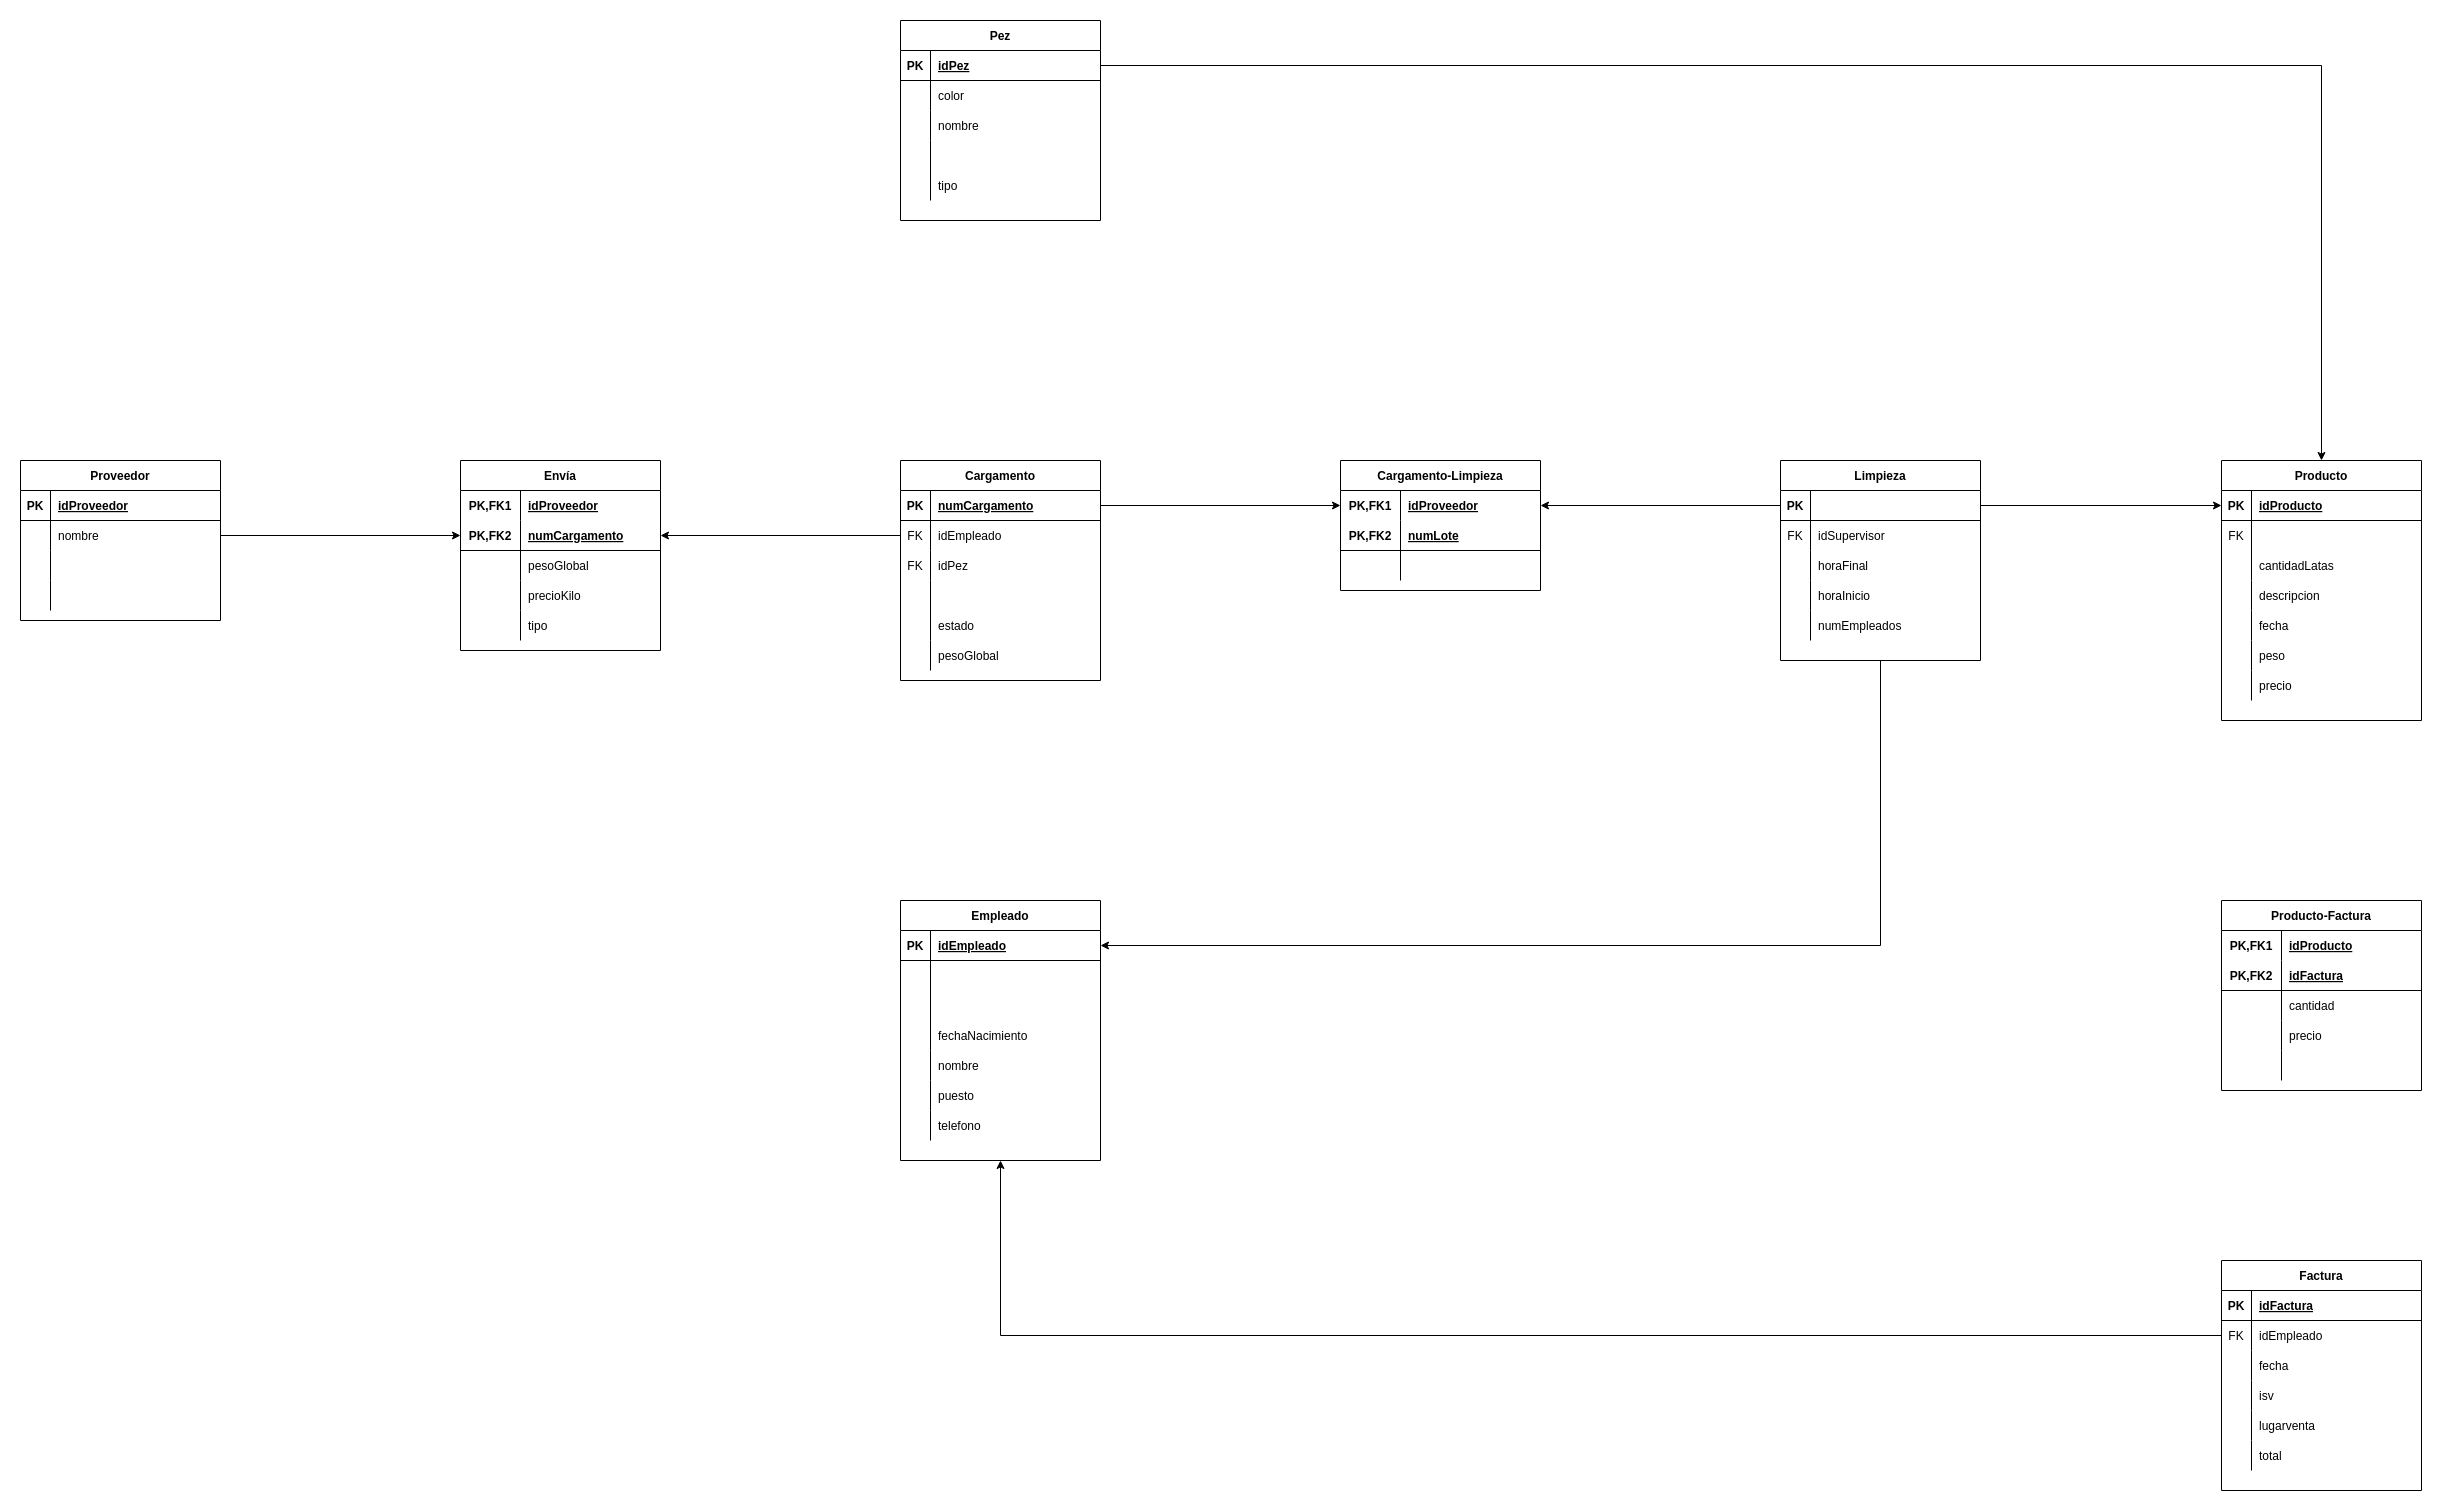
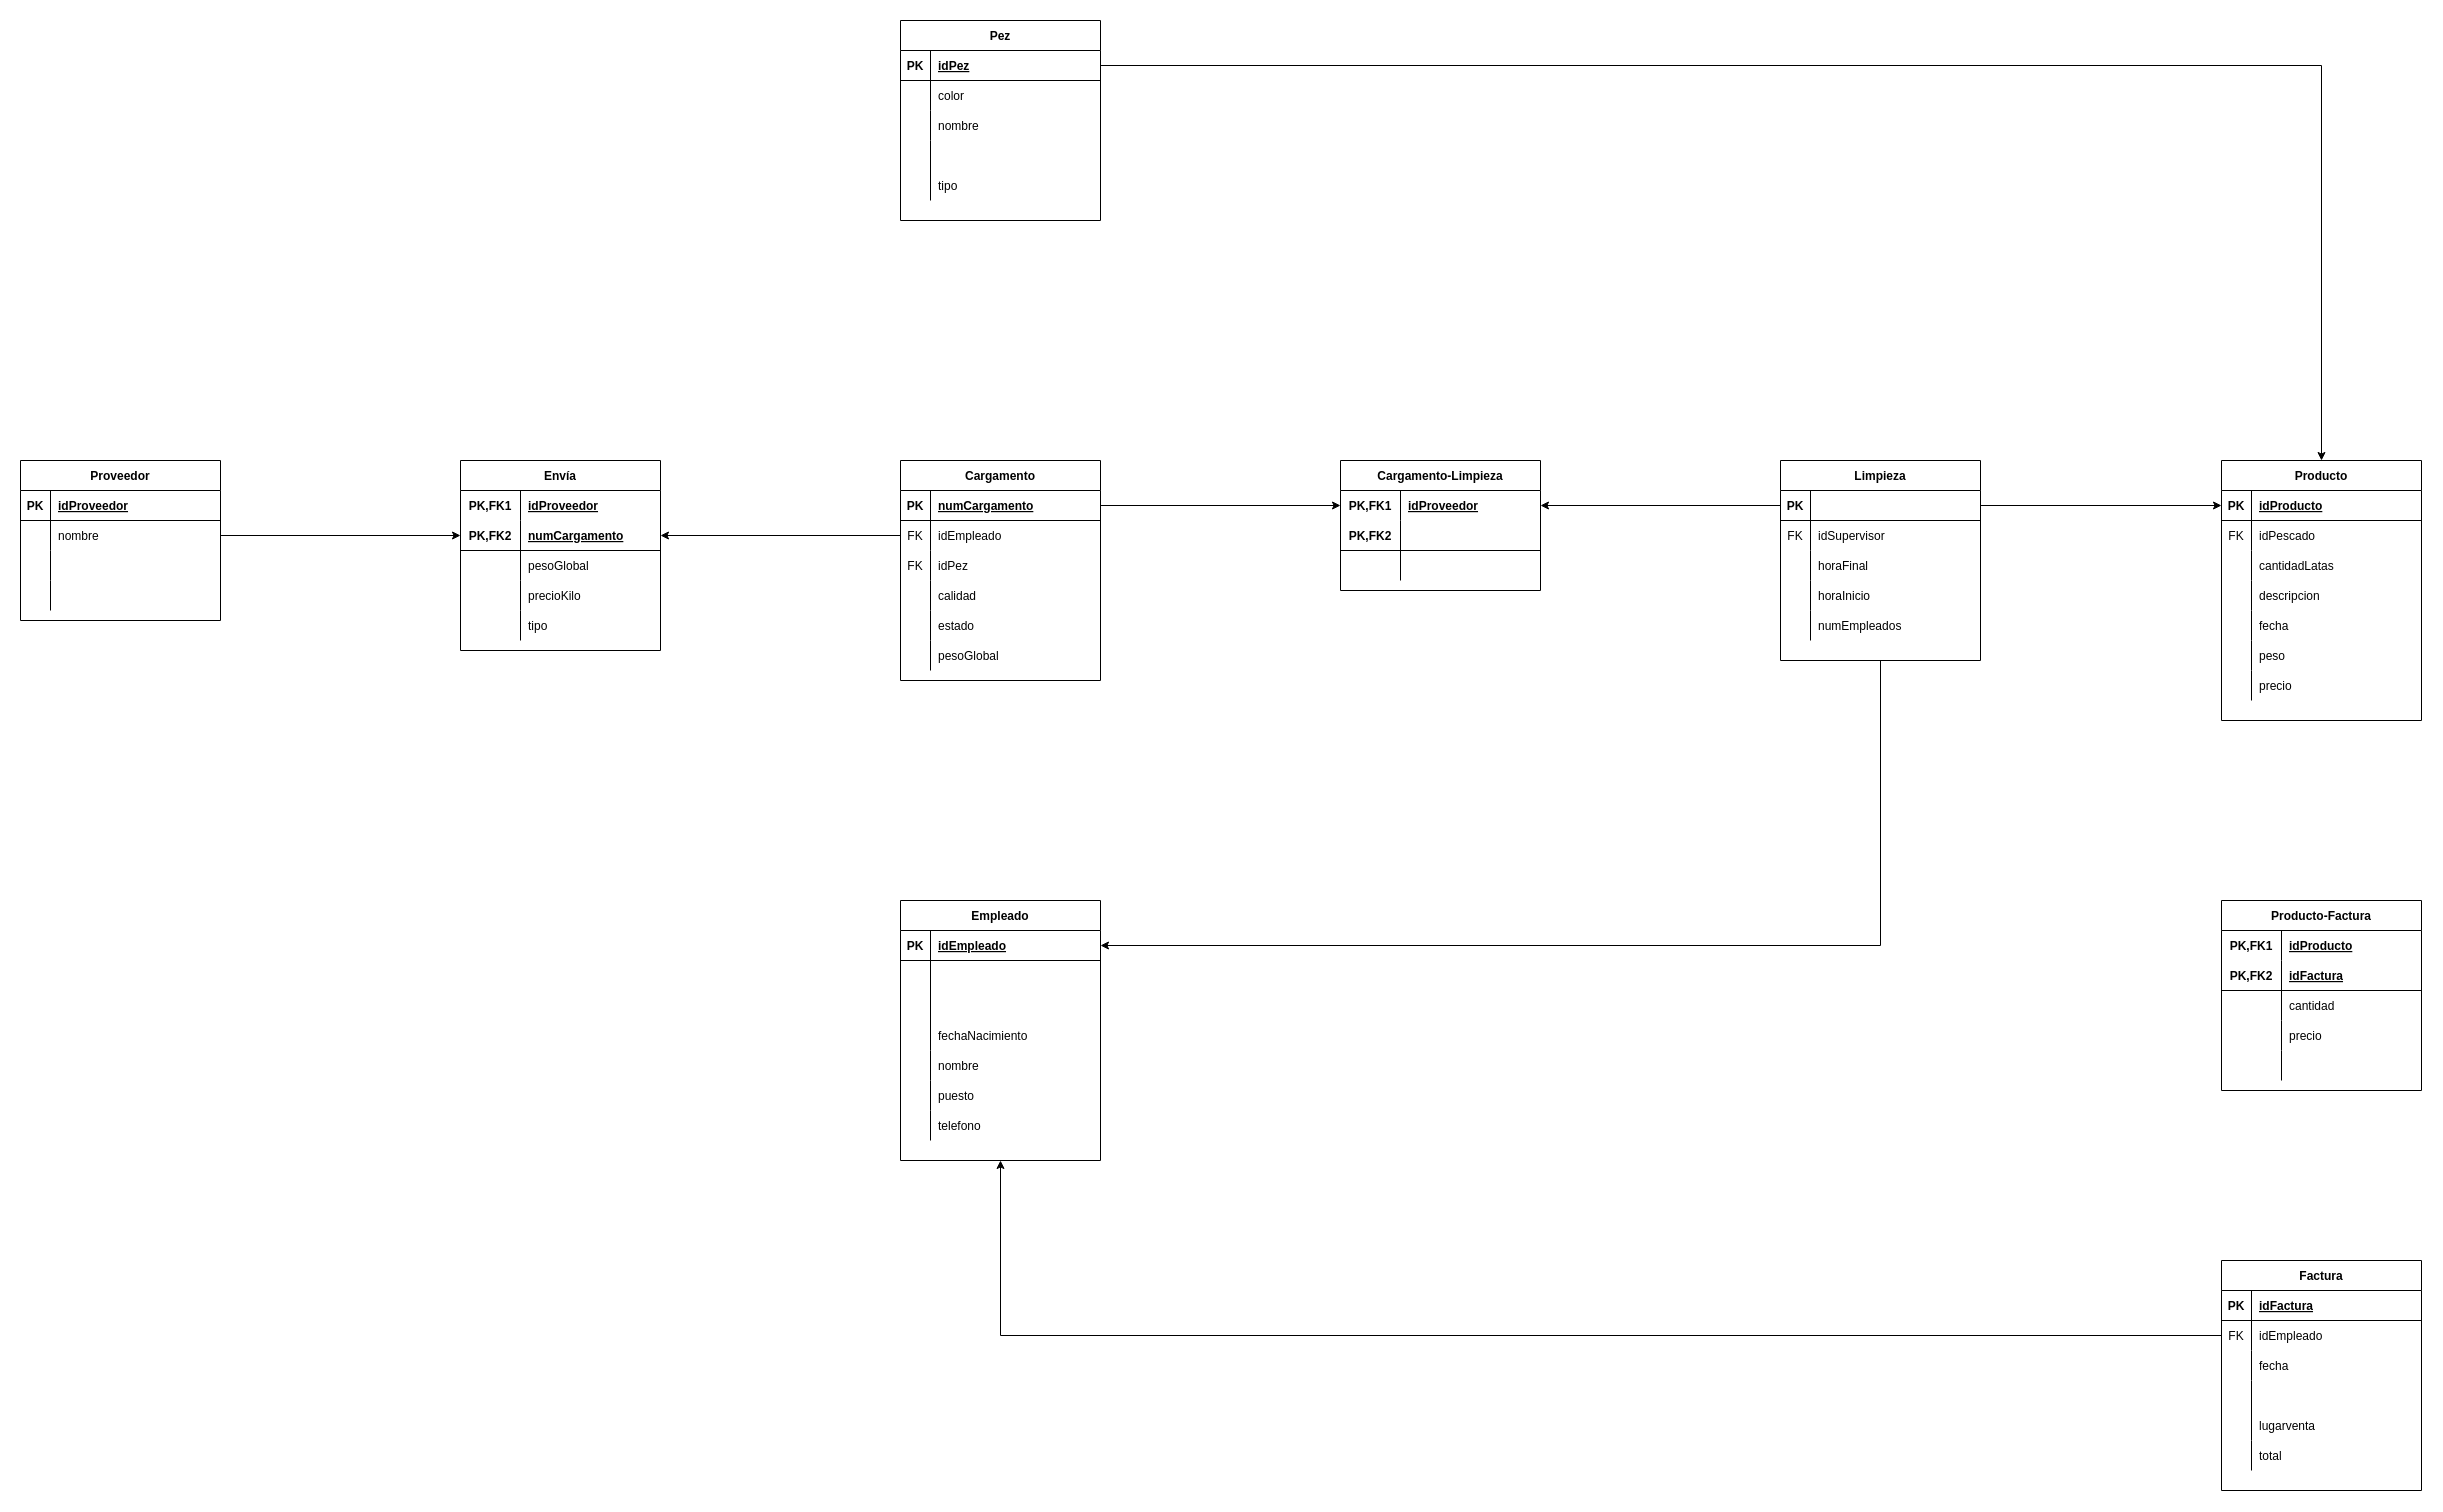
(1471, 536) -> none
none -> (2337, 536)
none -> (1016, 596)
(2337, 1396) -> none
